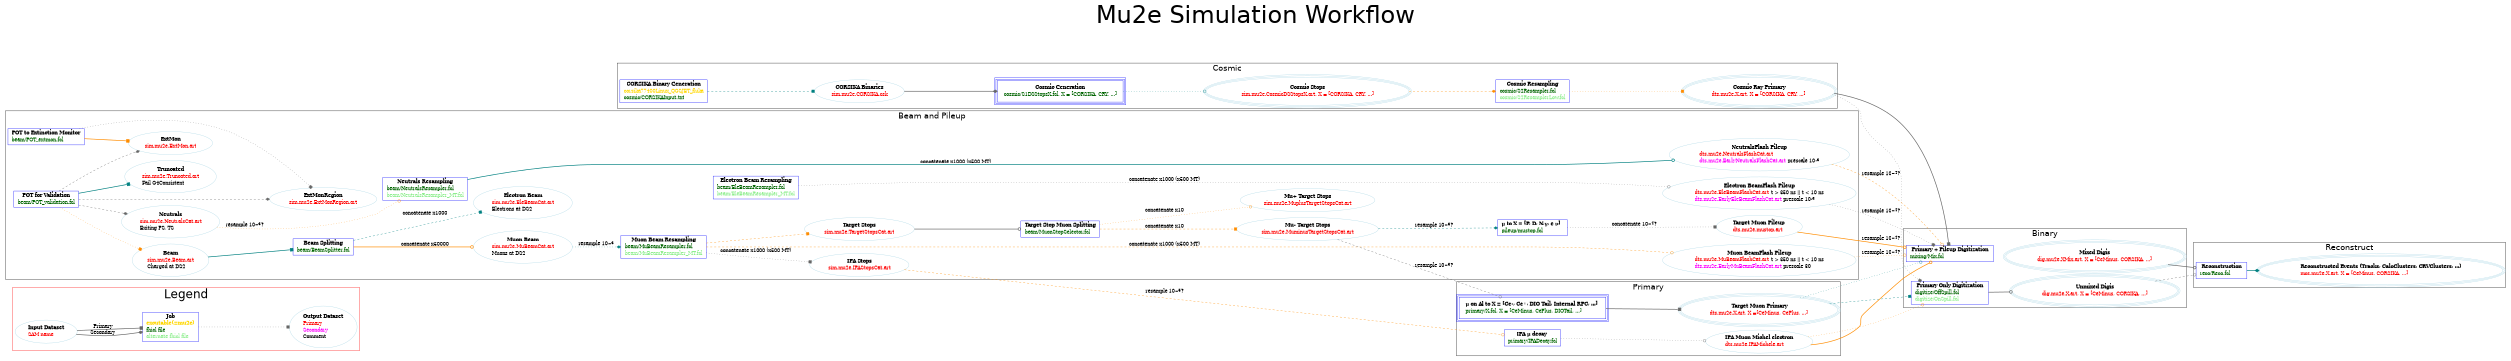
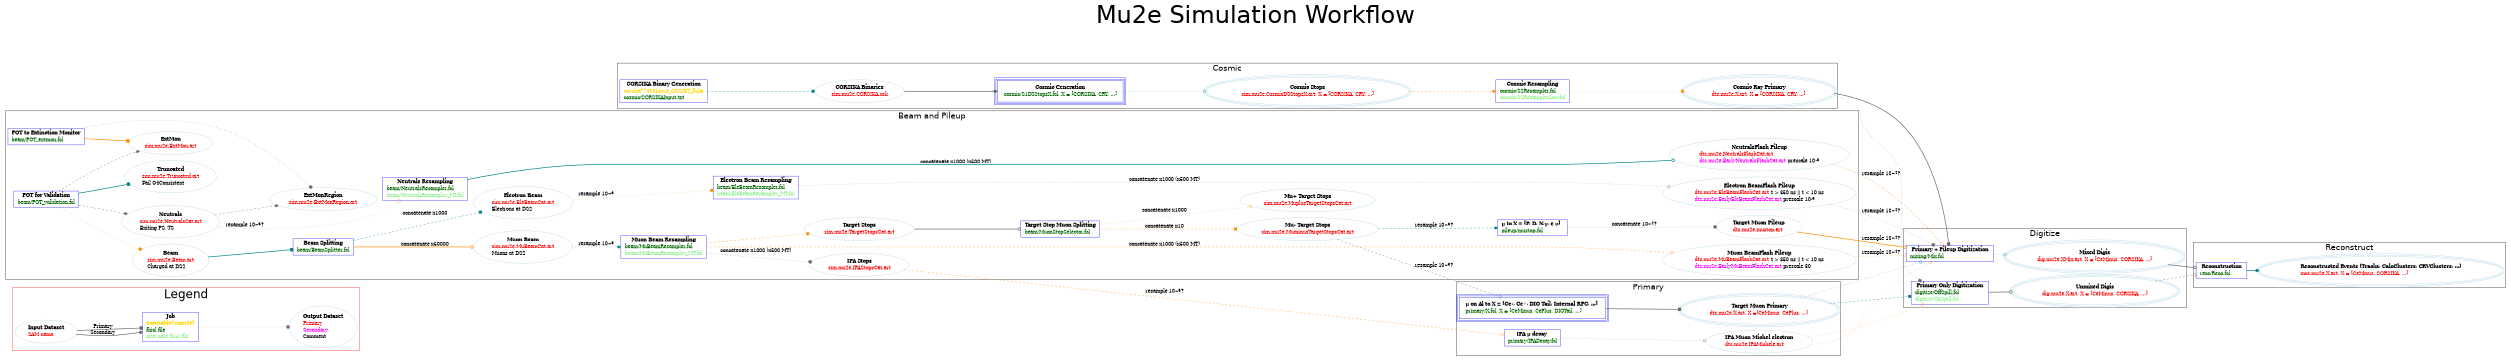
none -> (641, 195)
(172, 199) -> (245, 210)
(1165, 211) -> (1165, 211)
(2045, 234) -> (2045, 234)
none -> (1999, 255)
(1870, 308) -> (1870, 308)
